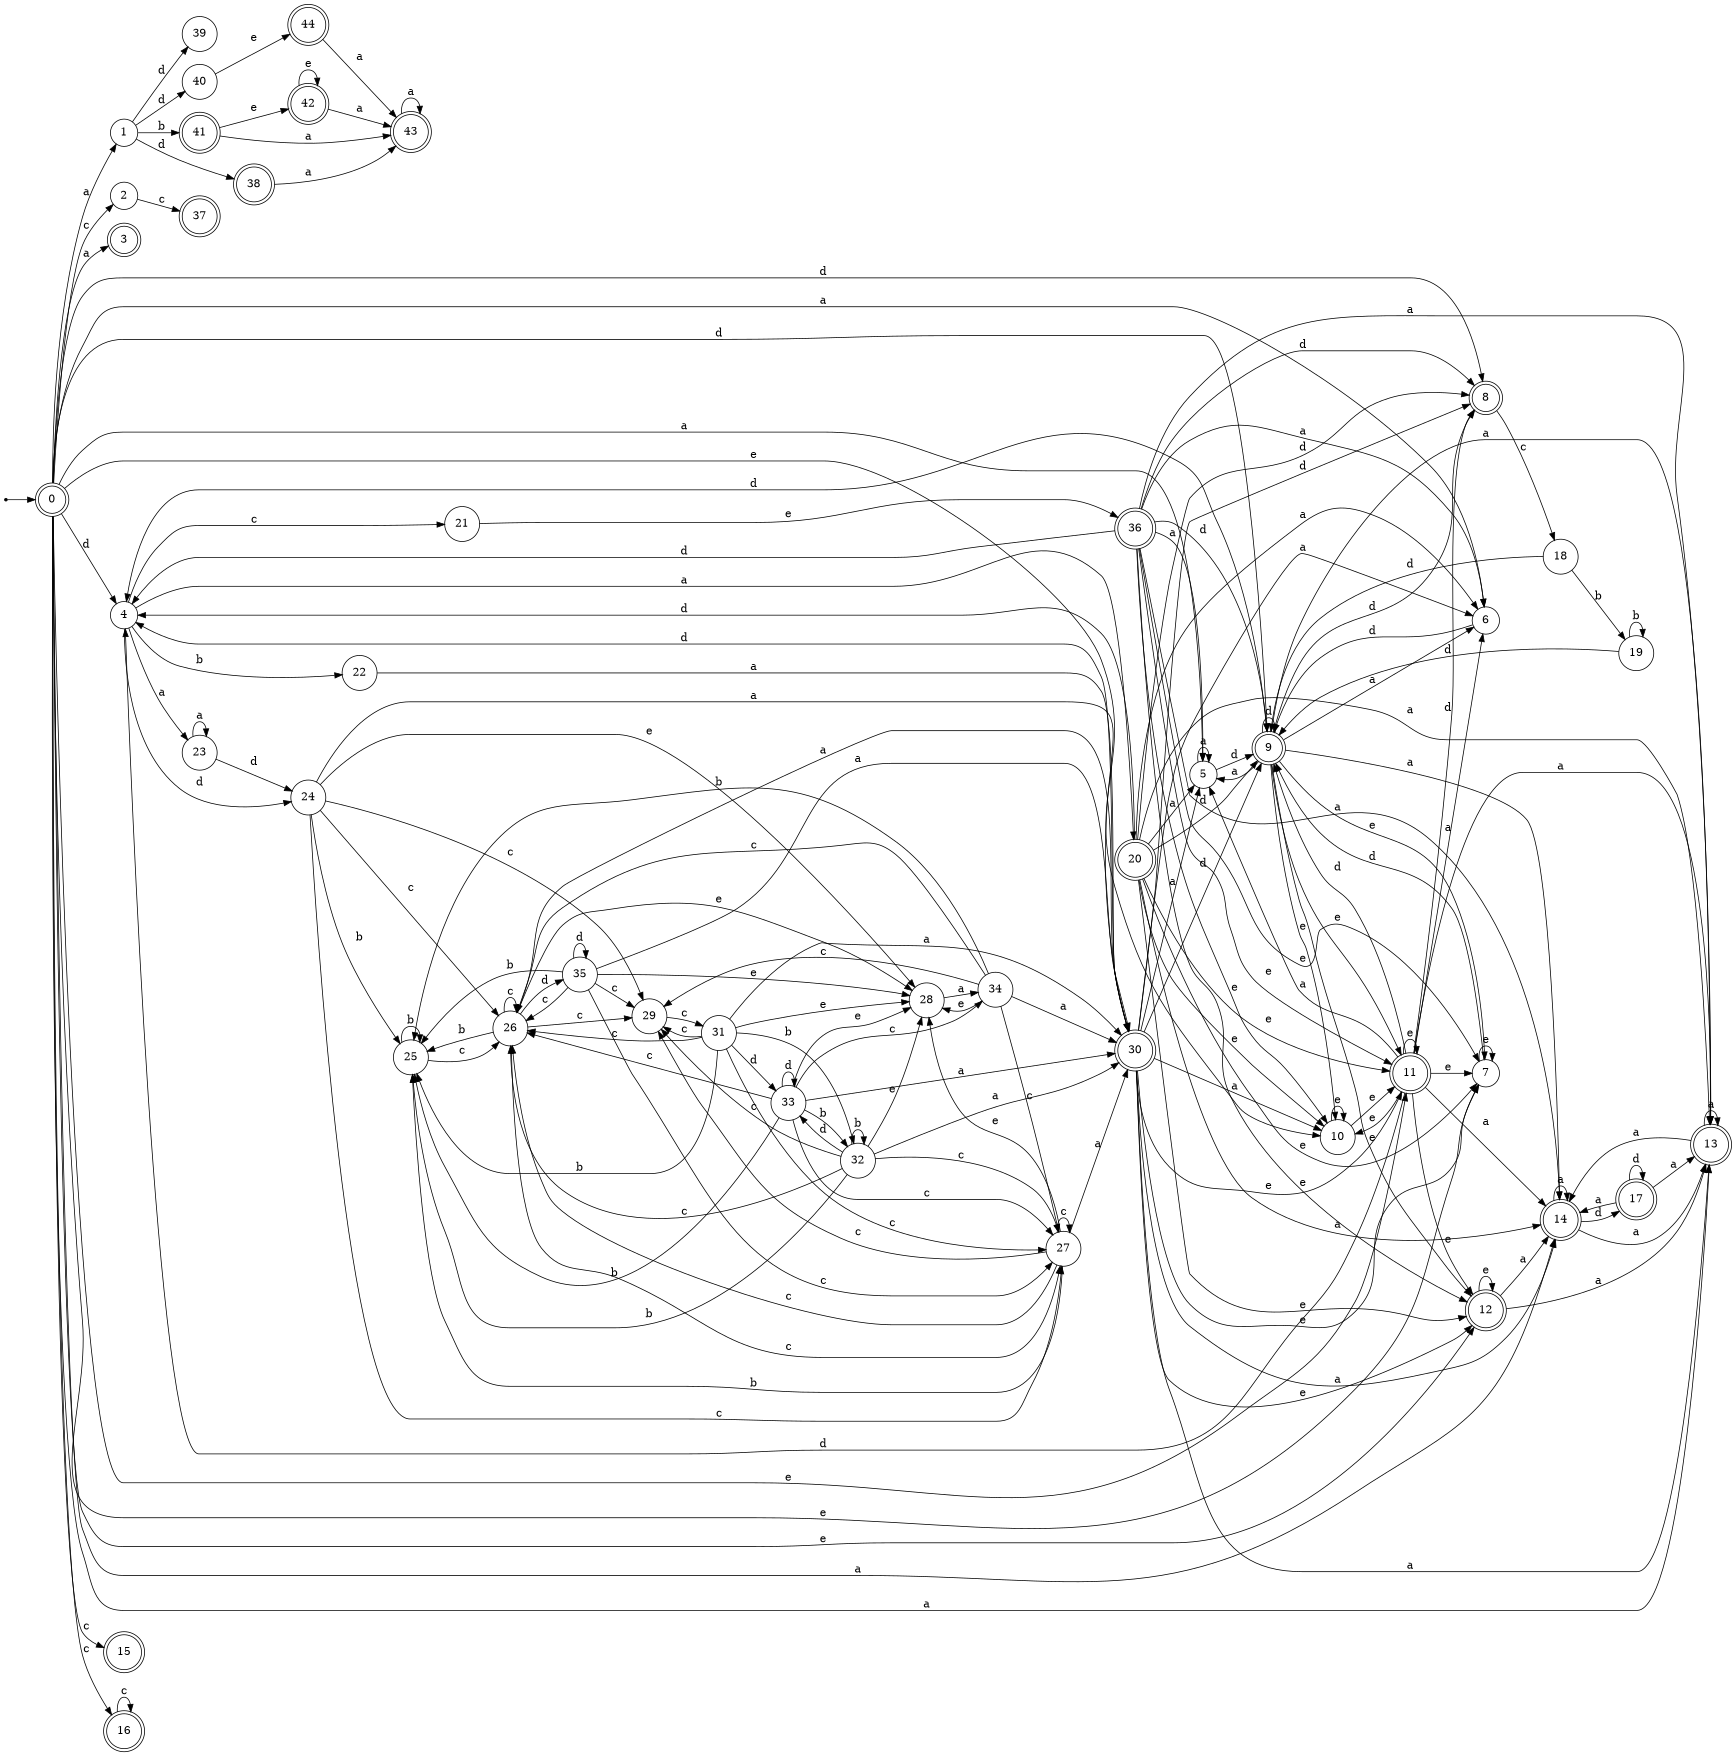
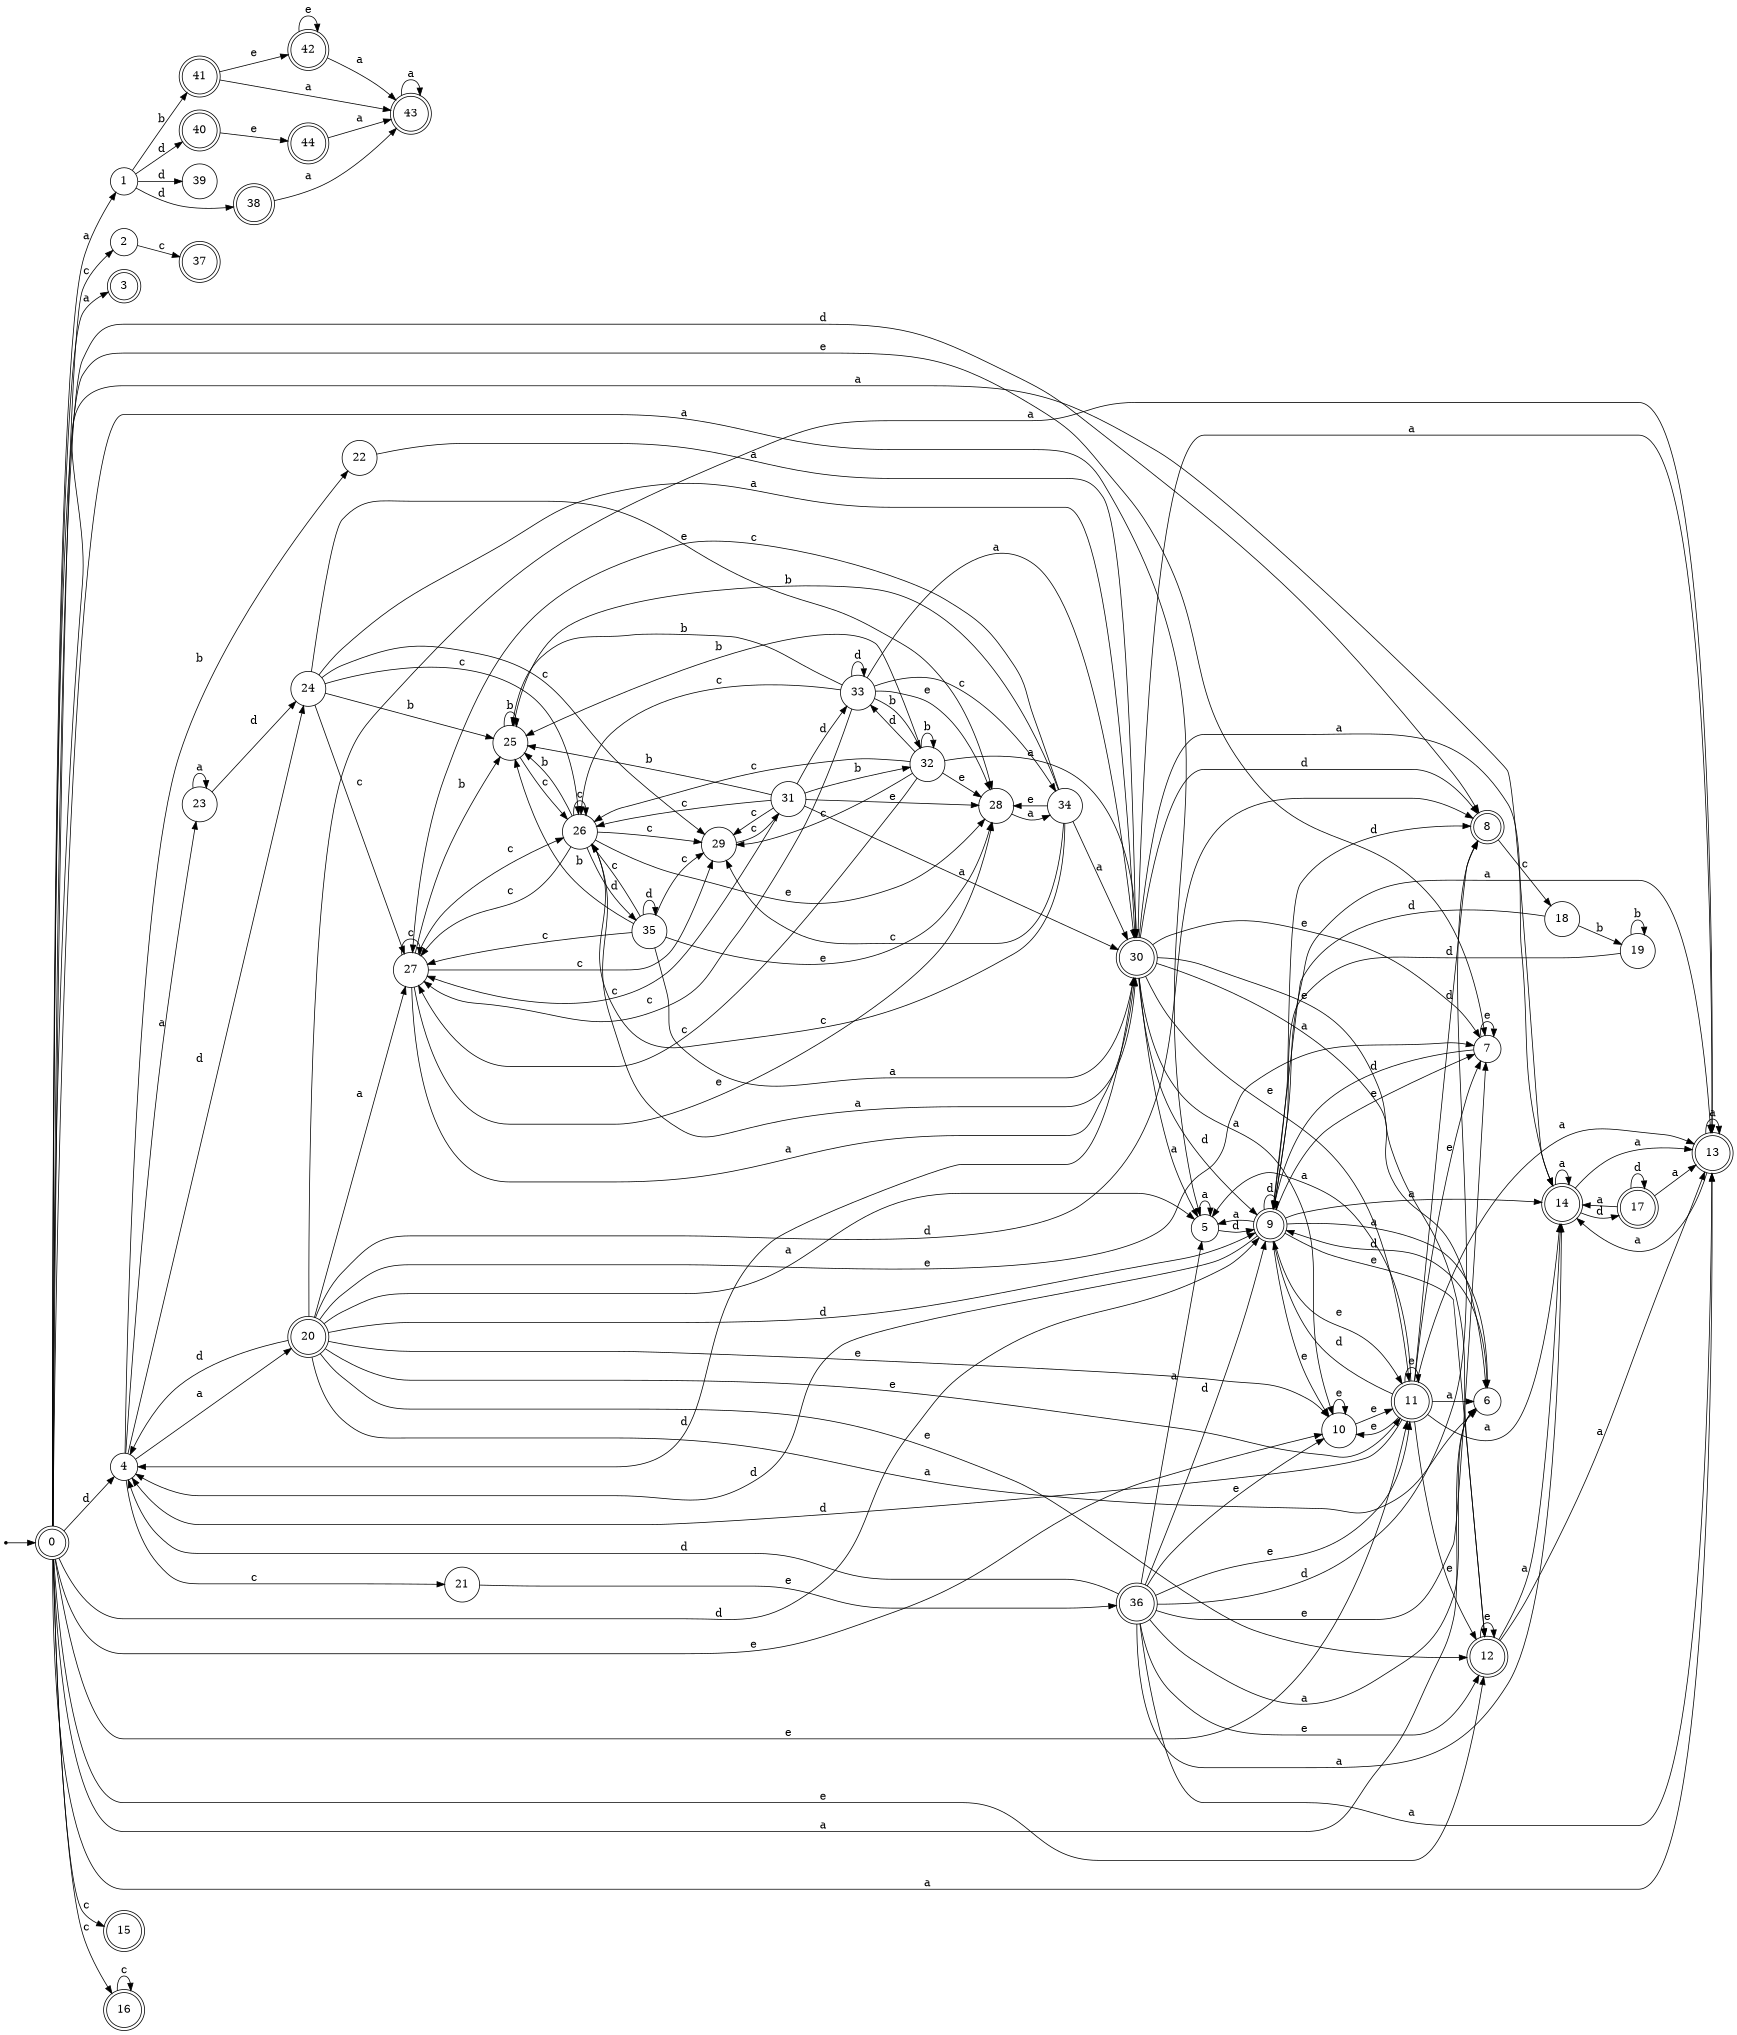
(200, 82) -> (200, 131)
(1235, 1179) -> (359, 1156)
